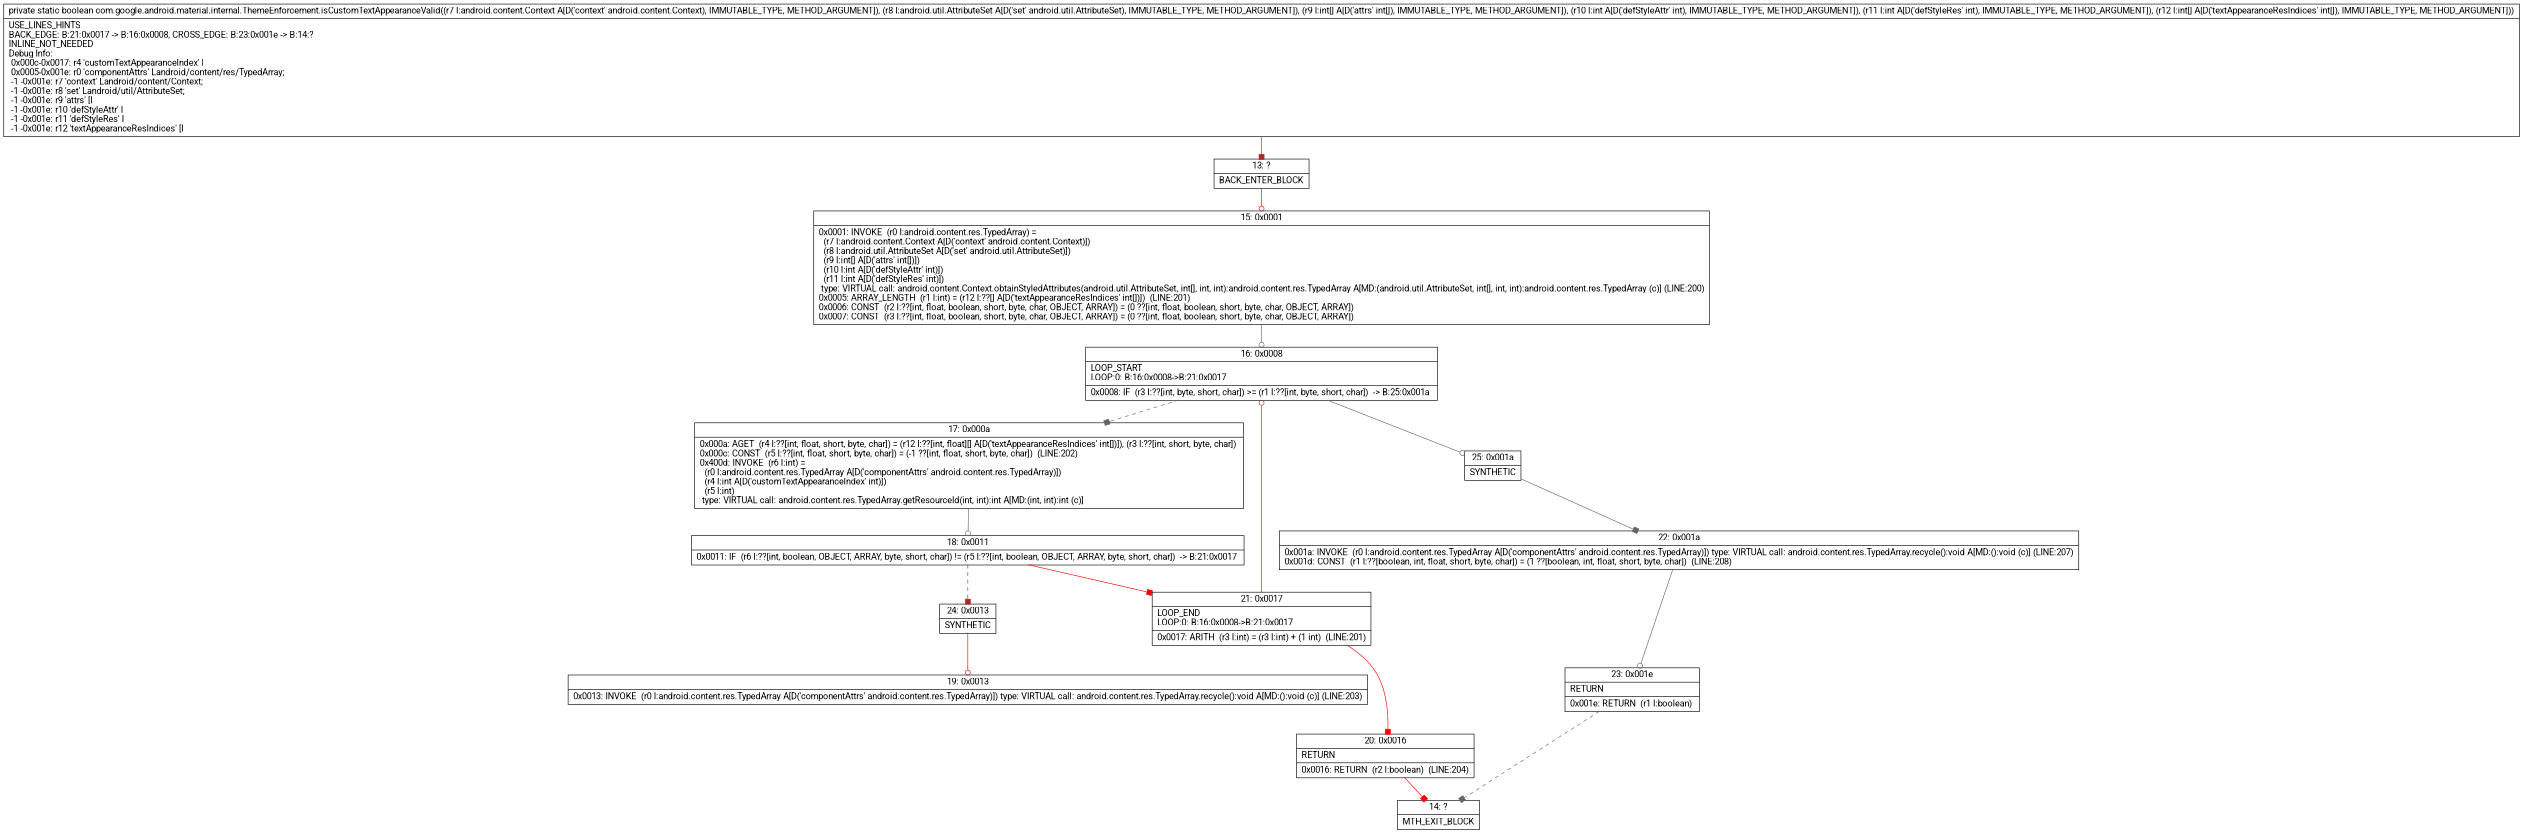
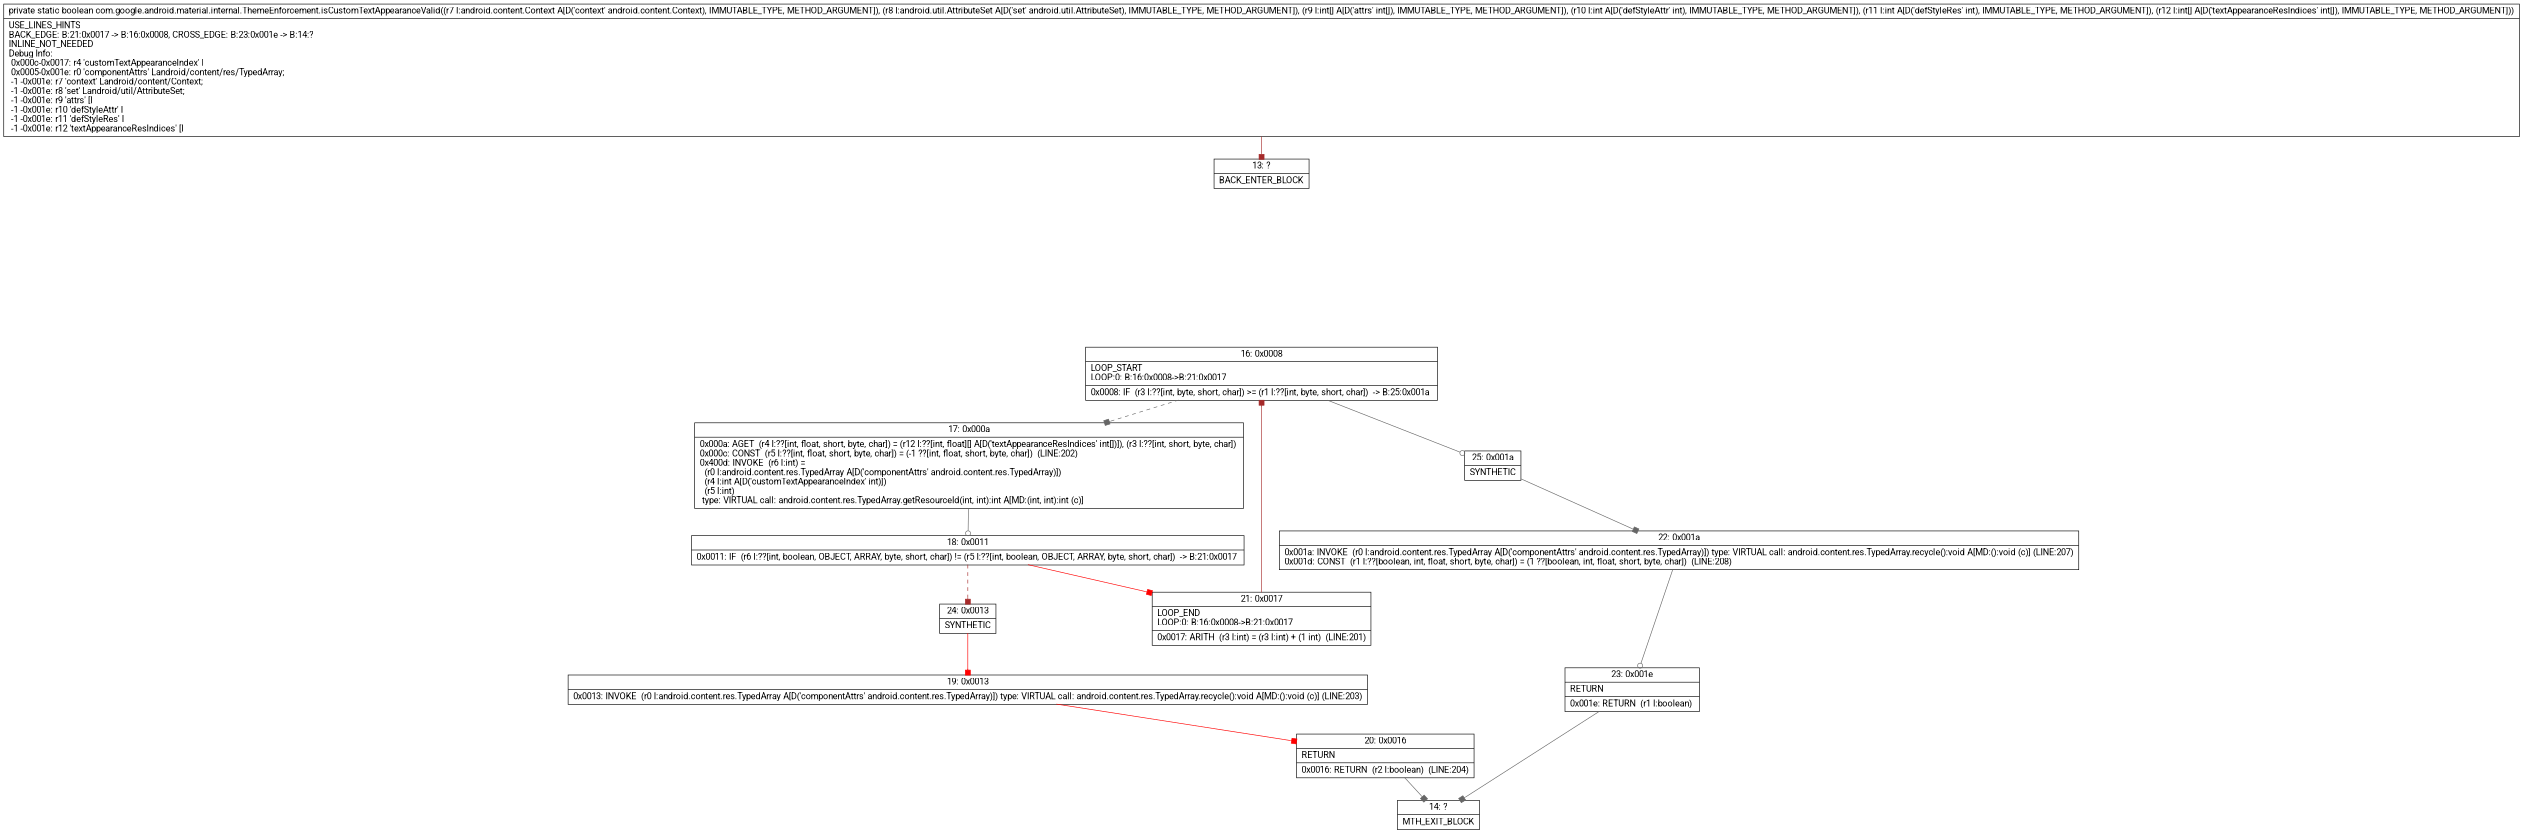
(1262, 268) -> none
(1262, 499) -> (1262, 499)
(968, 652) -> (968, 652)
(1380, 680) -> (1173, 722)
(1532, 754) -> (1532, 754)
(1413, 787) -> (1413, 787)
